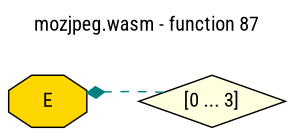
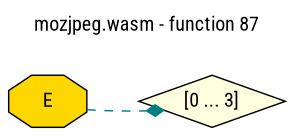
(134, 92) -> (116, 111)
